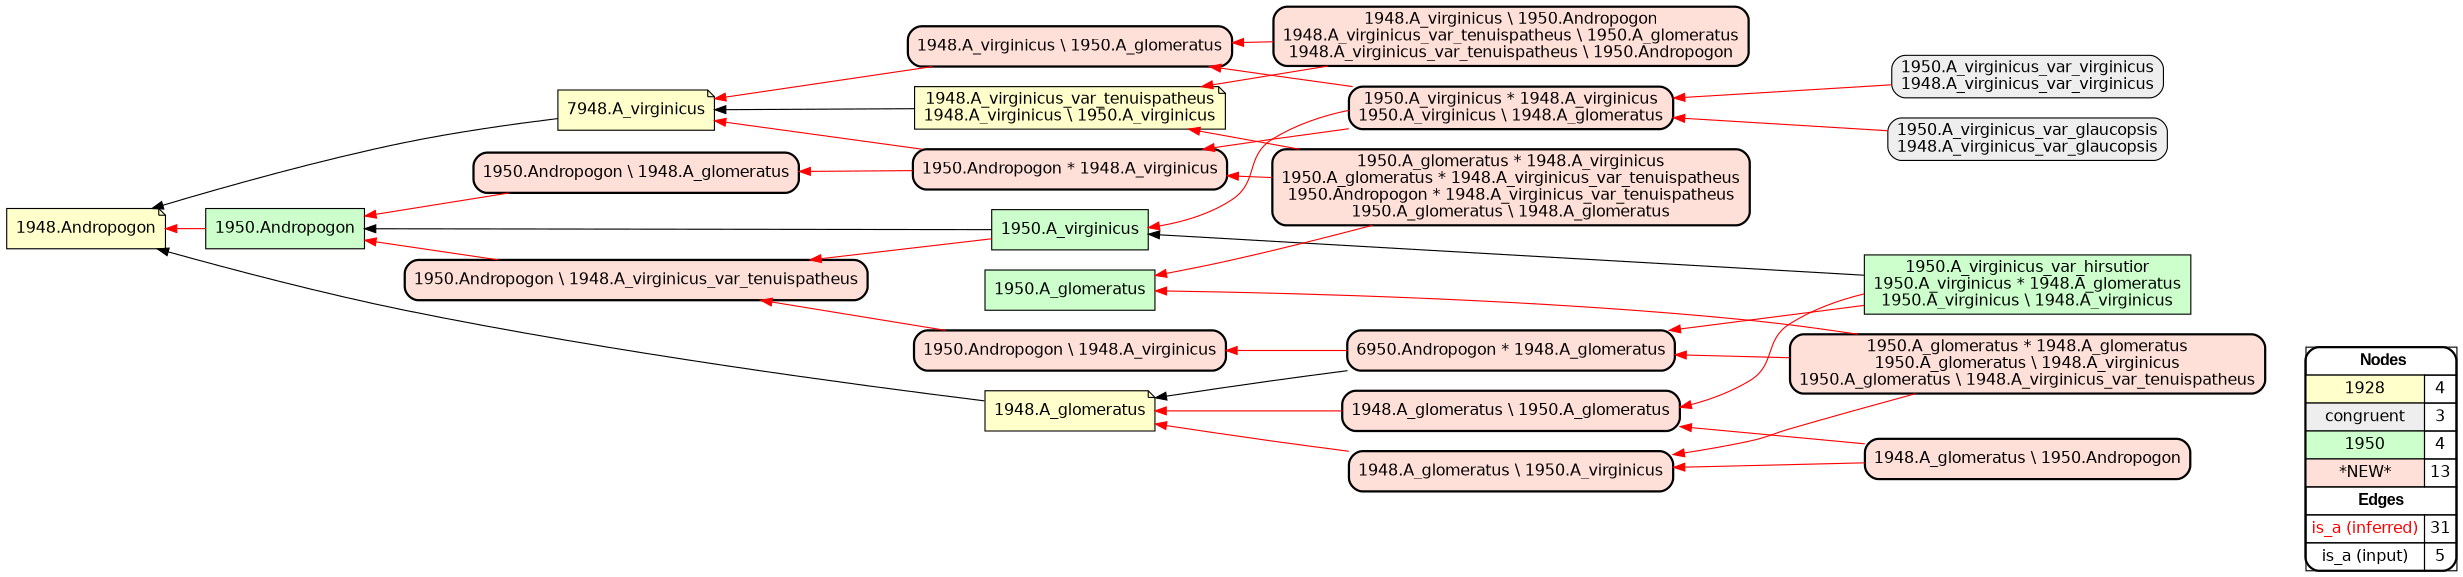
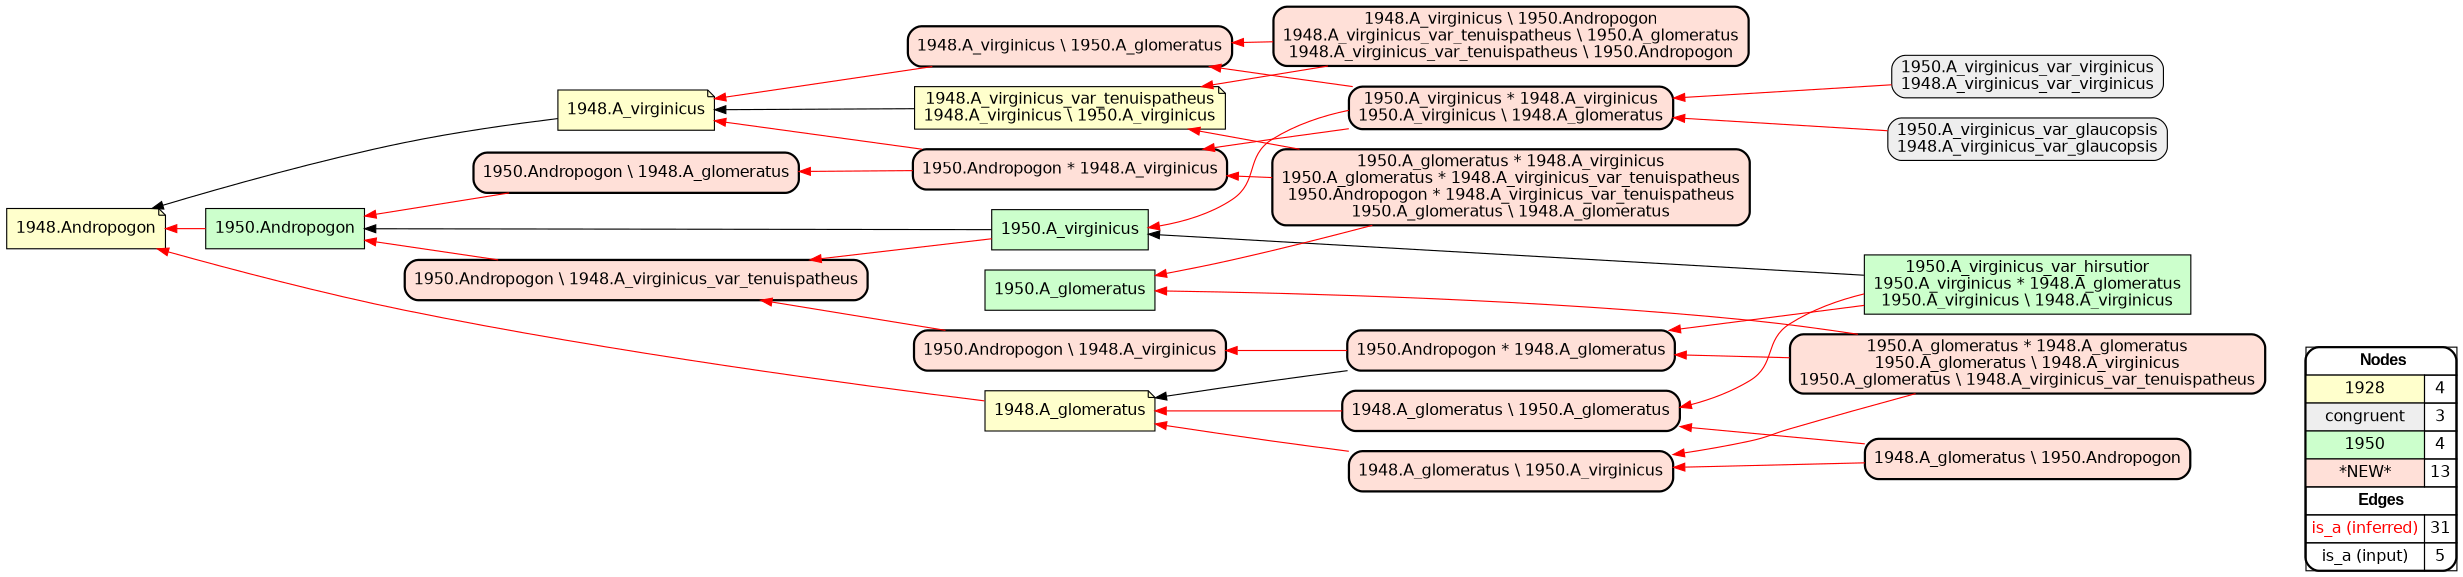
(636, 110) -> (636, 110)
(573, 341) -> (573, 341)
(1511, 351) -> (1511, 351)
